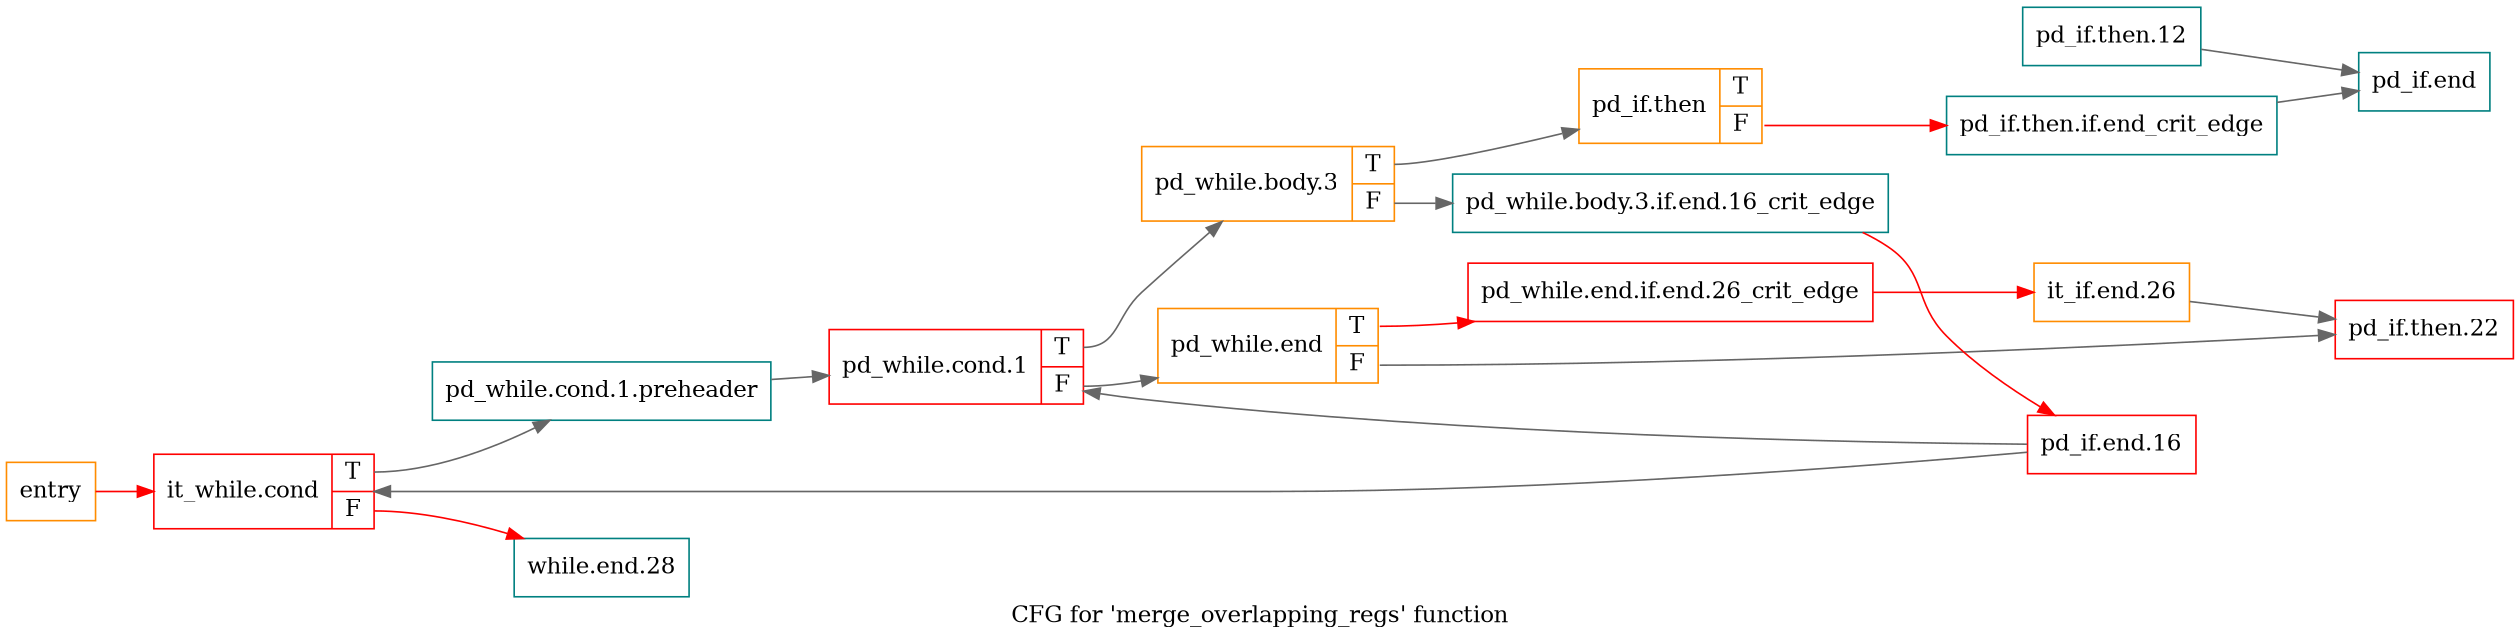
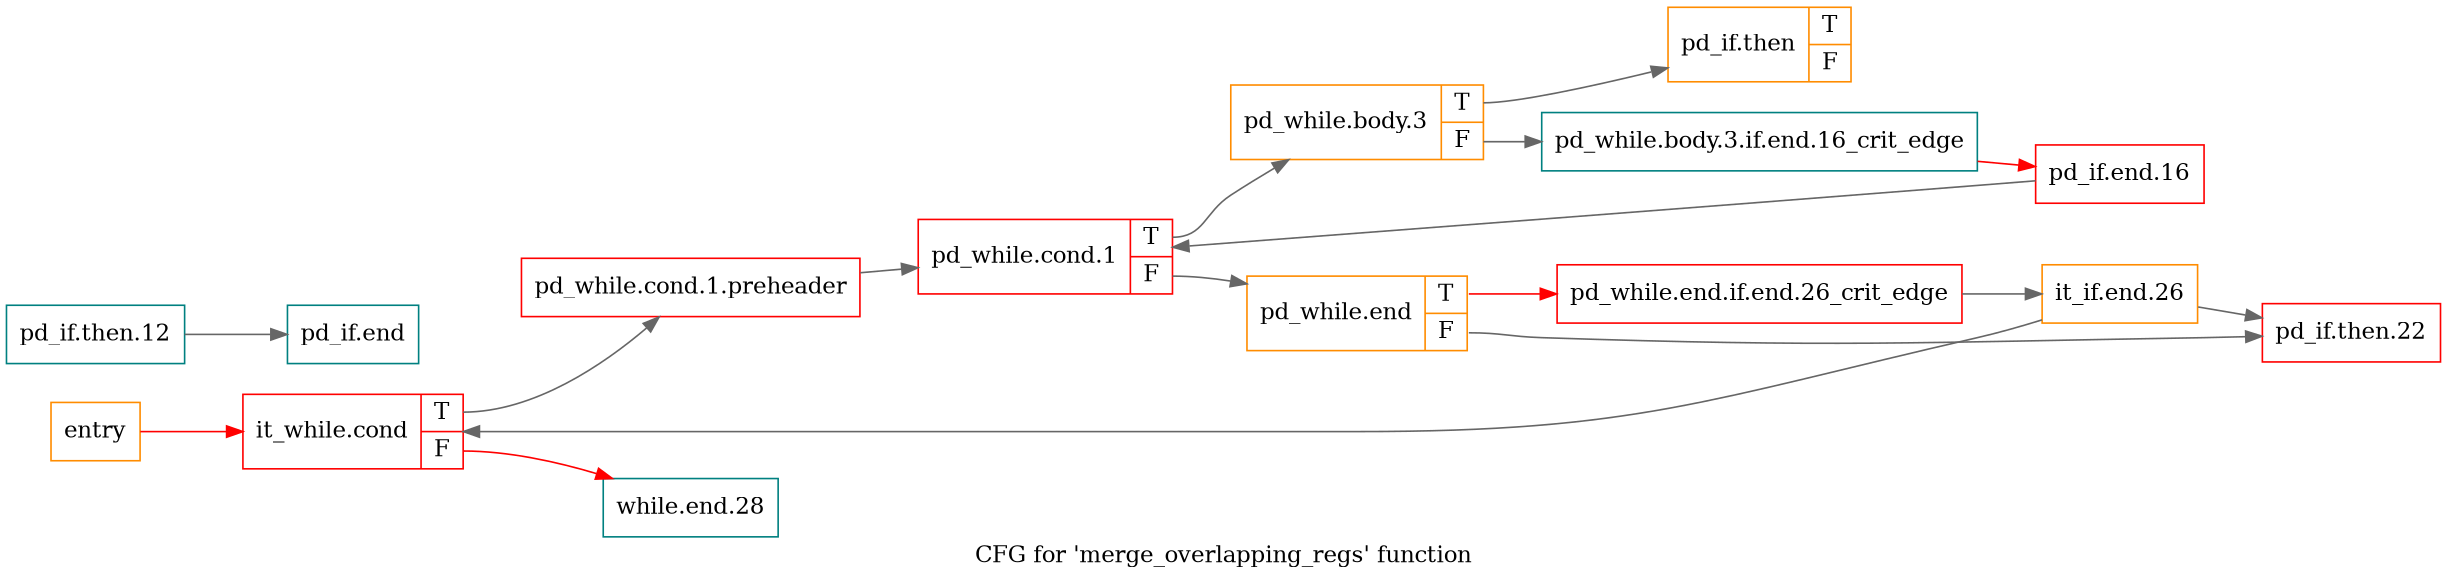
(2112, 126) -> none
(1945, 292) -> (1994, 294)
(602, 391) -> (691, 287)
(1210, 492) -> (1267, 432)
